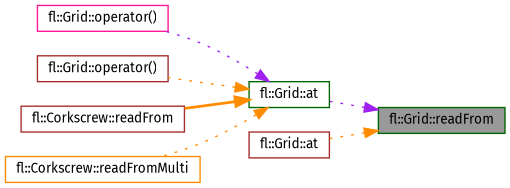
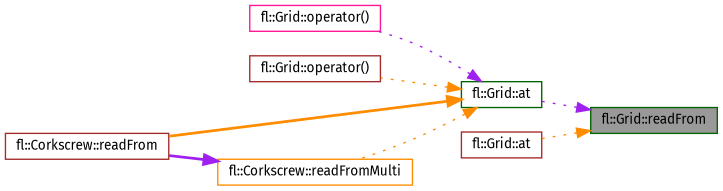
none -> (186, 158)
